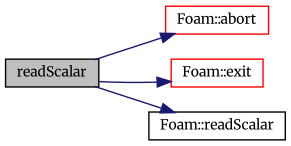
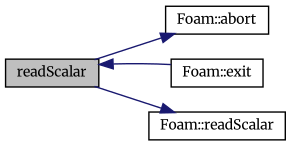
(217, 20) -> (217, 20)
(217, 73) -> (217, 73)
(128, 82) -> (142, 64)
